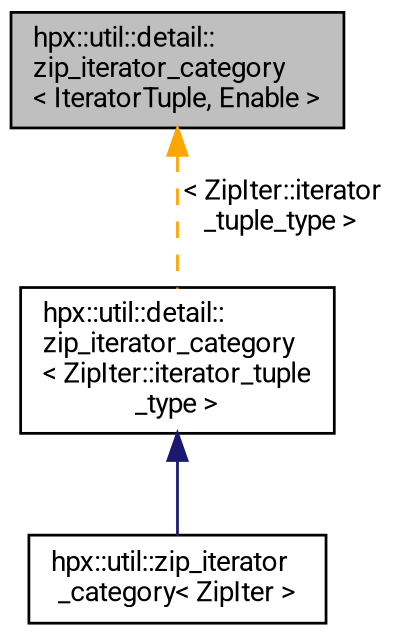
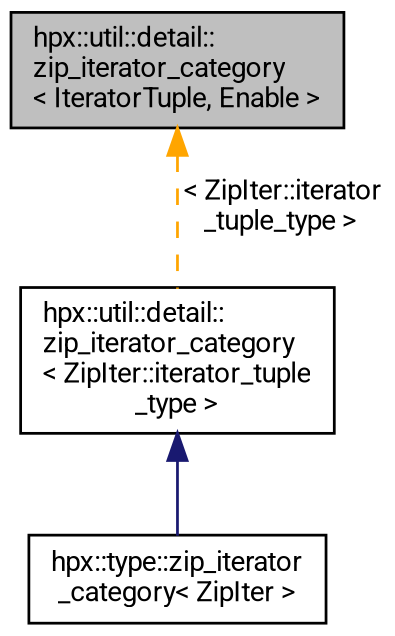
(177, 579) -> (177, 579)
